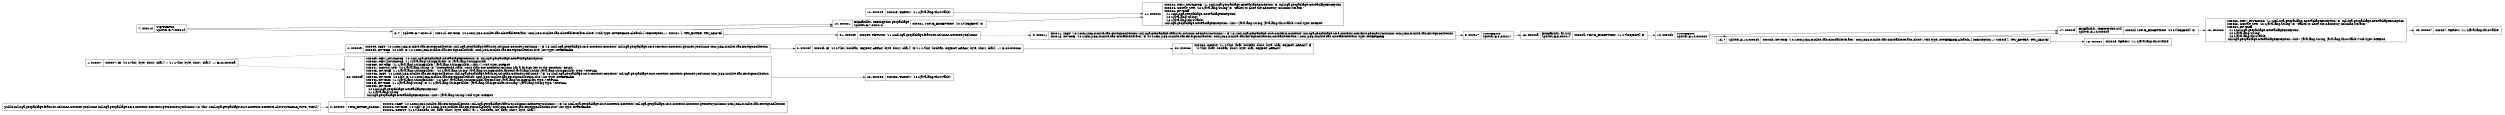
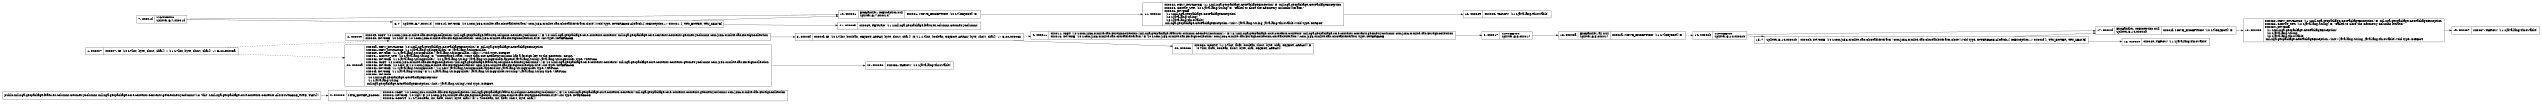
(1047, 13) -> (1402, 14)
(881, 22) -> (881, 13)
(1005, 35) -> (1026, 36)
